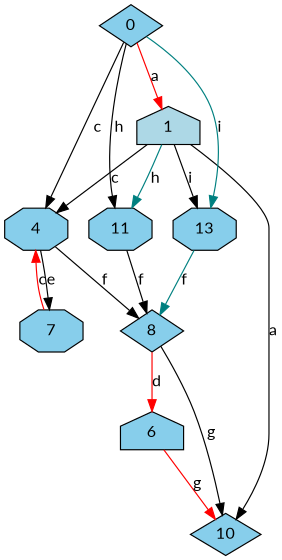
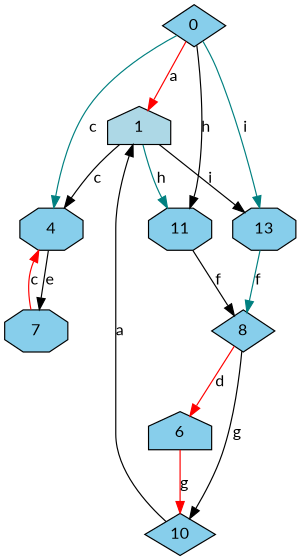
(87, 120) -> (94, 99)
(92, 279) -> none
(269, 313) -> (116, 346)
